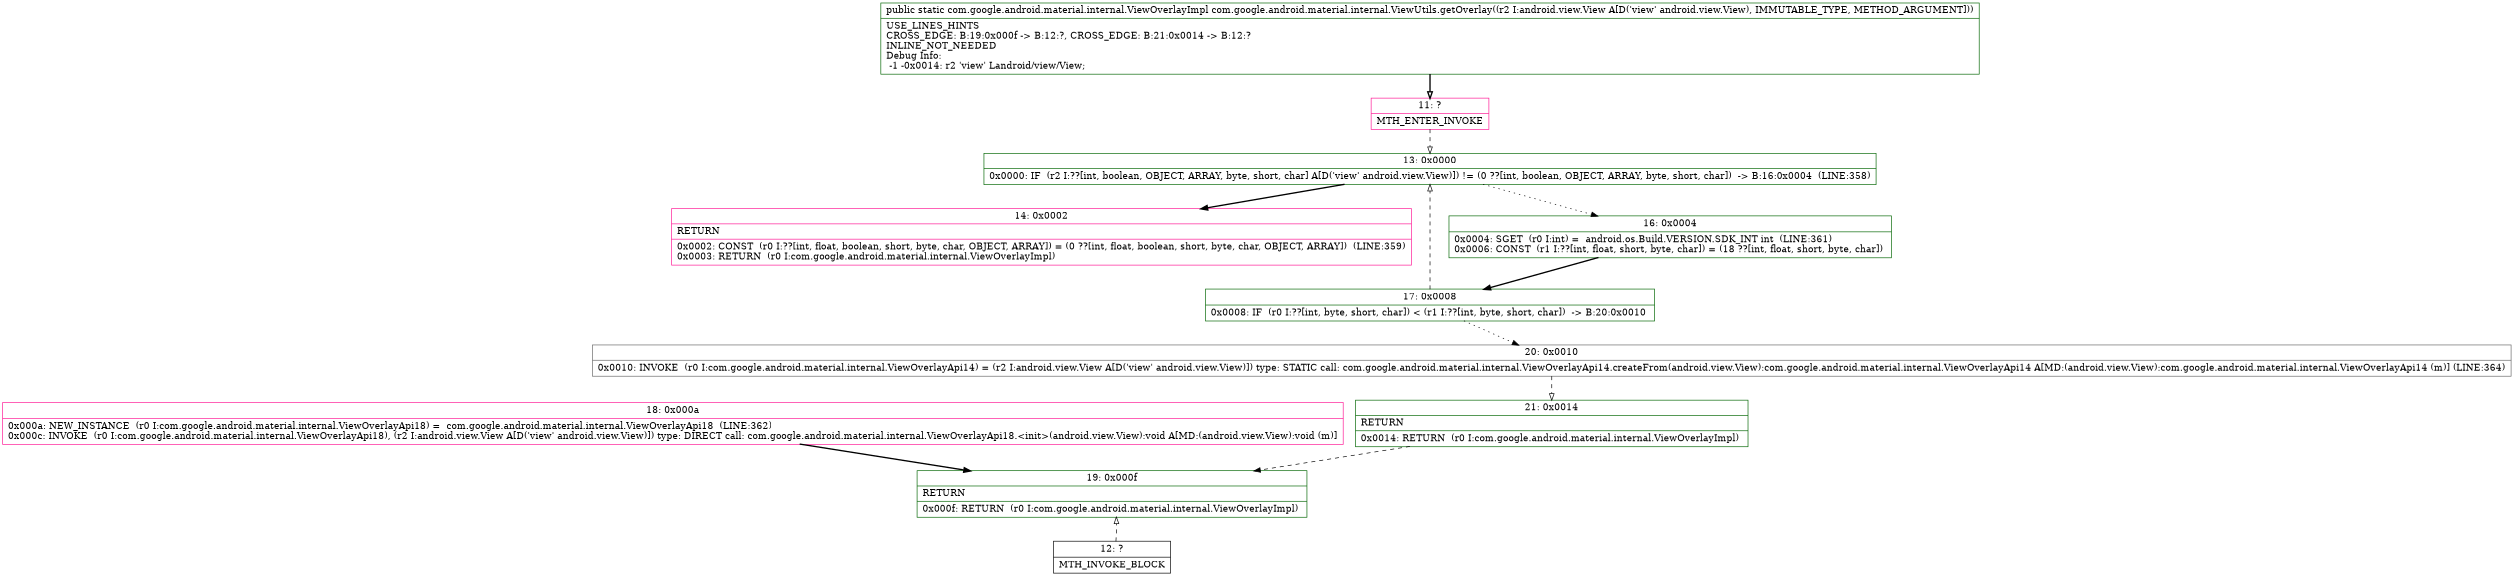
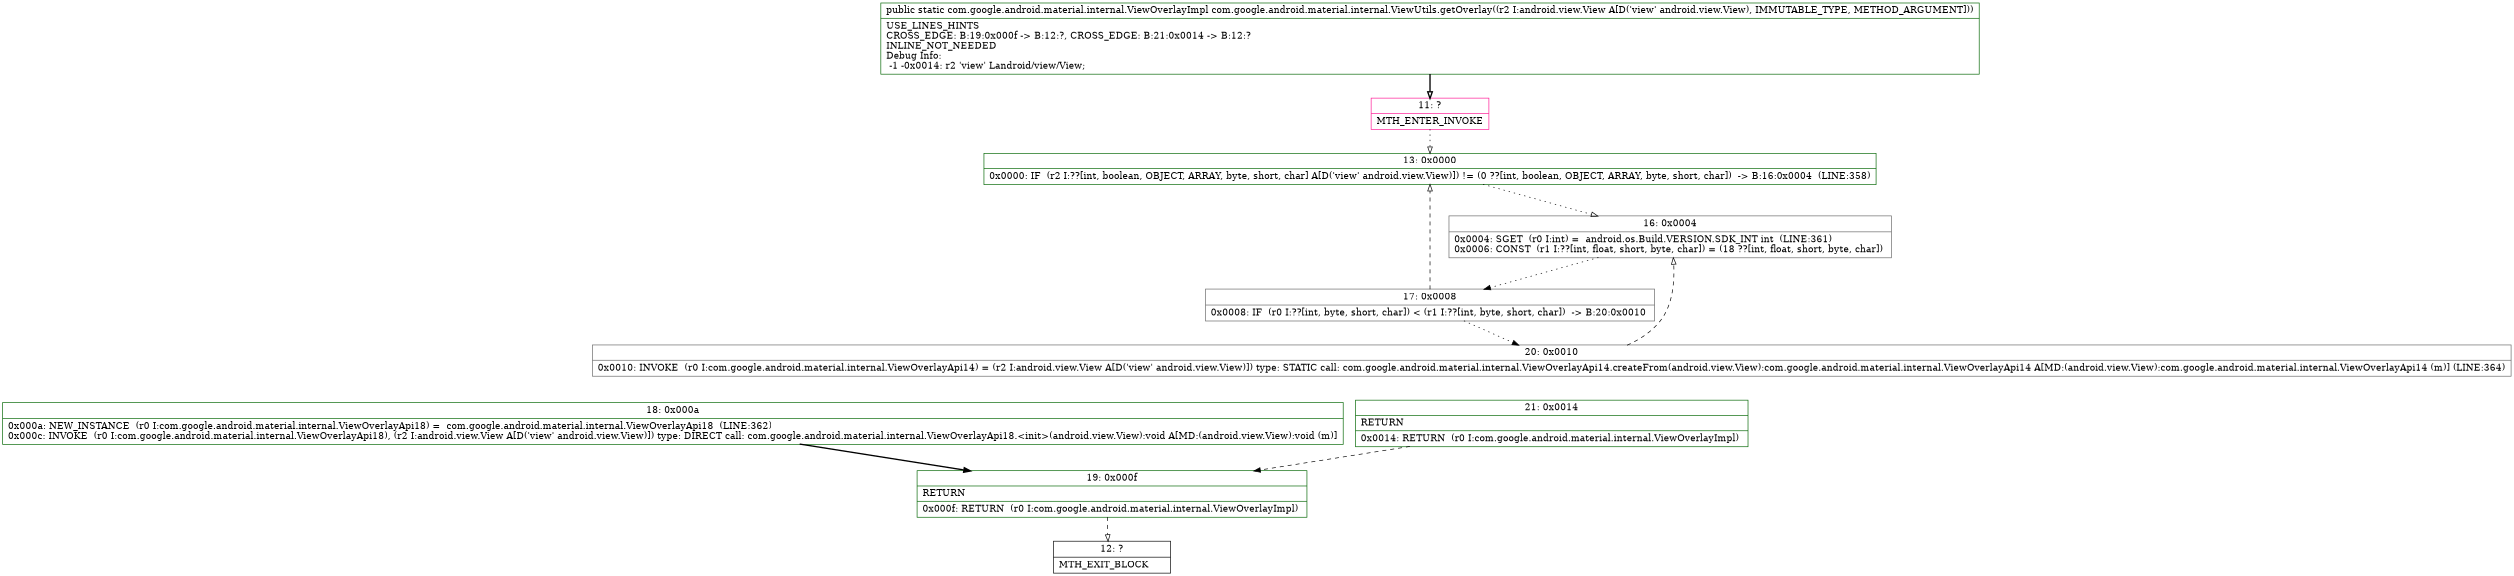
(1430, 138) -> (1430, 138)
(1537, 199) -> (1537, 199)
(1041, 237) -> none
(1670, 237) -> (1670, 237)
(1544, 273) -> (1544, 273)
(1430, 305) -> (1430, 305)
(1552, 385) -> (1665, 313)
(673, 423) -> (673, 423)
(1116, 533) -> (1108, 526)
(1112, 565) -> (1104, 565)
